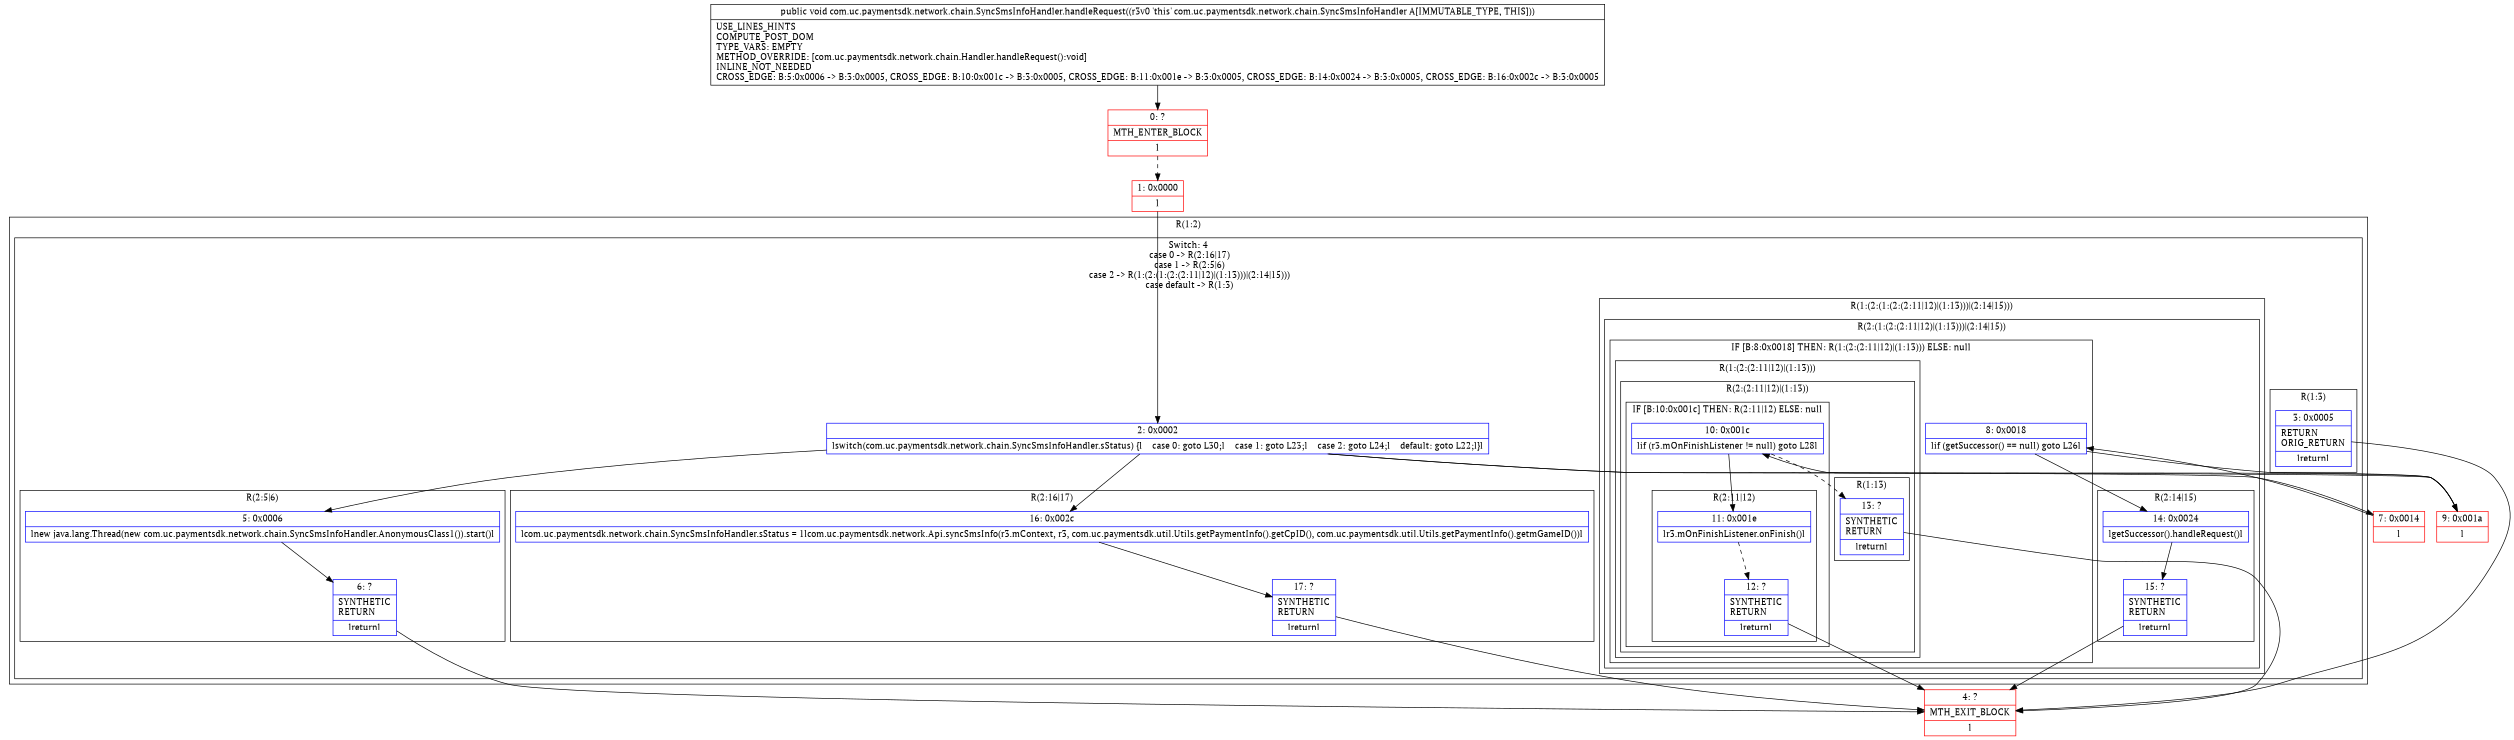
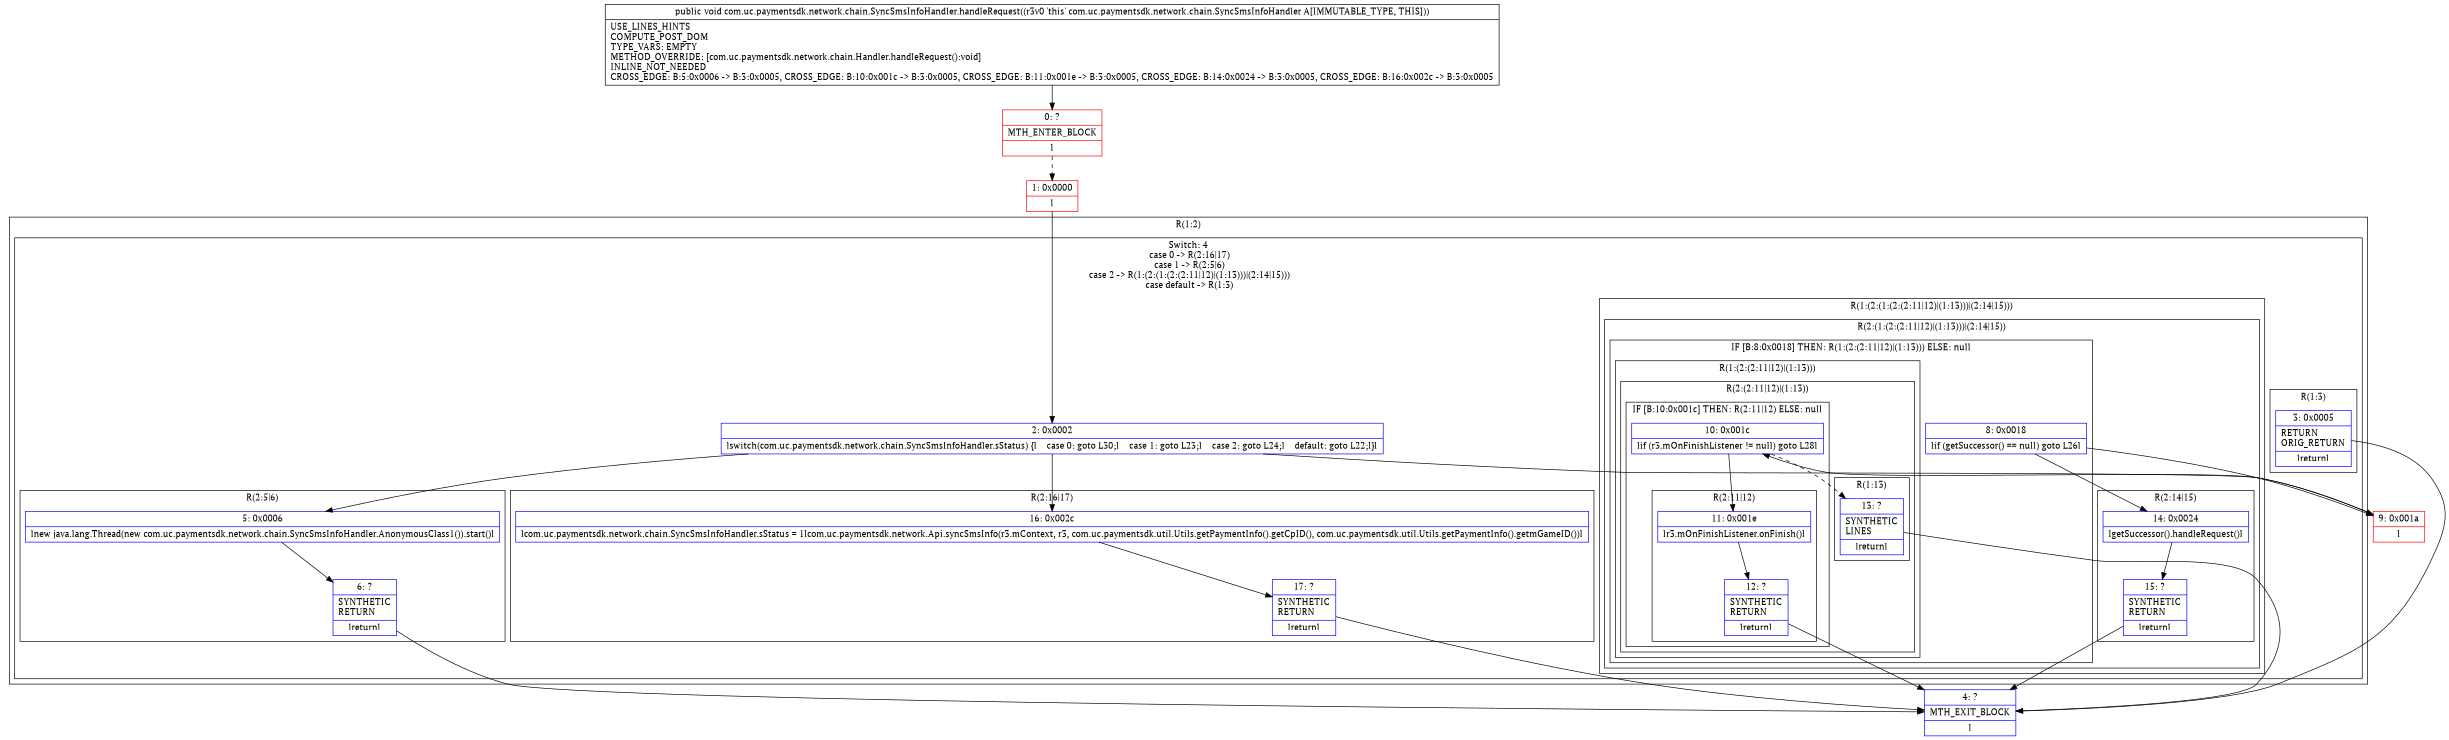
(2399, 527) -> none
(1864, 531) -> (1859, 531)
(1743, 557) -> (1743, 557)
(1970, 713) -> (1970, 713)
